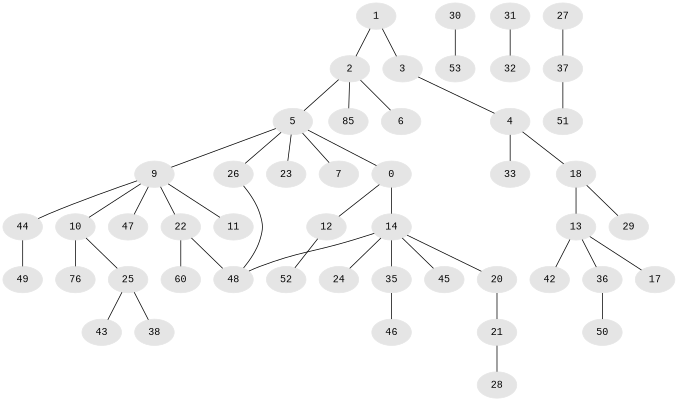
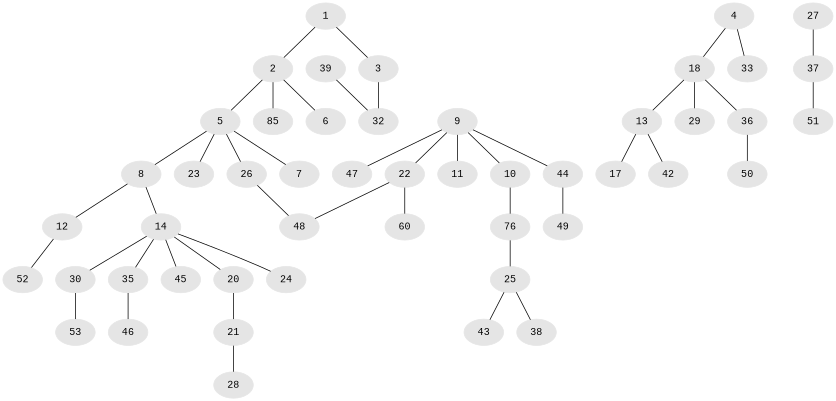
(510, 16) -> (326, 69)
(456, 95) -> (378, 95)
(224, 148) -> none
(392, 174) -> (141, 174)
(314, 250) -> (118, 253)
(102, 253) -> (510, 253)
(589, 253) -> (721, 95)
